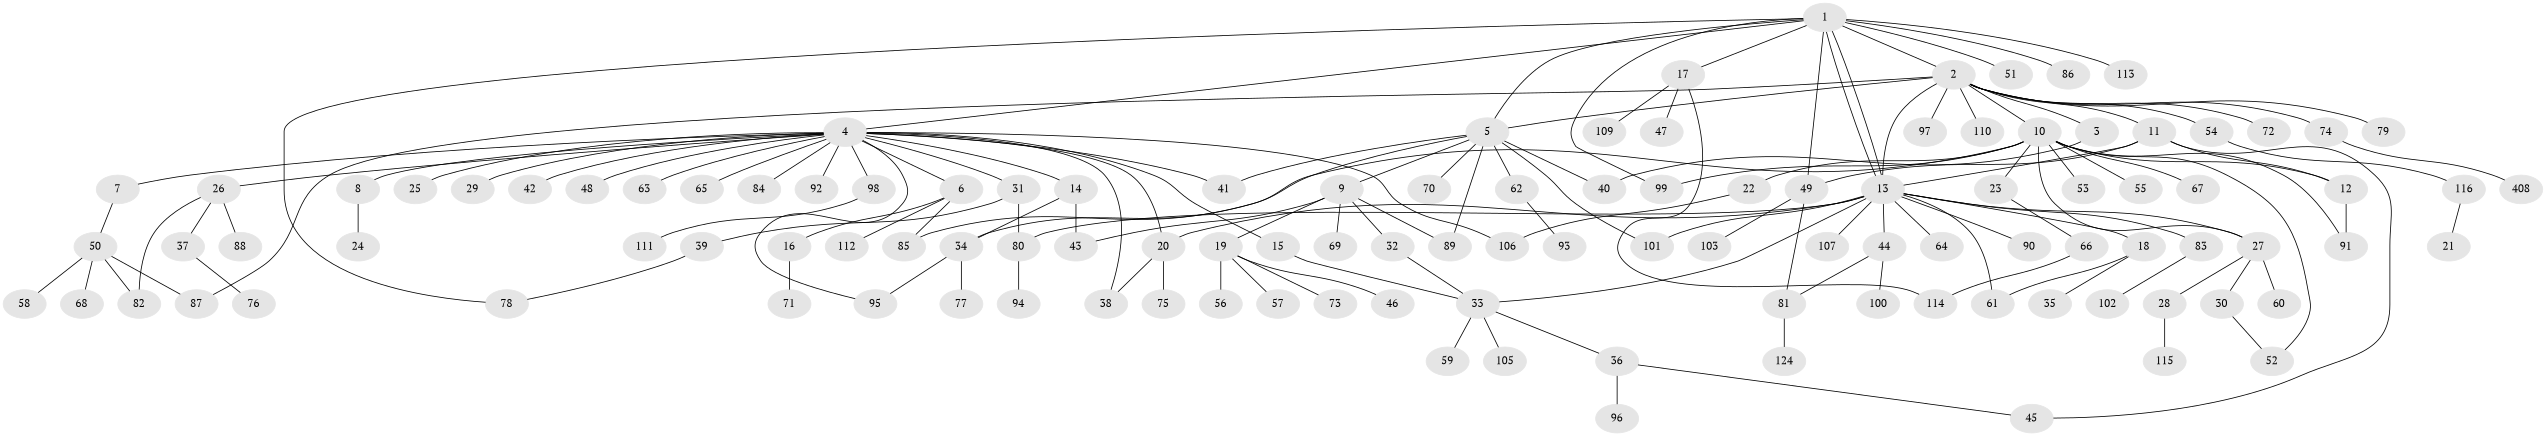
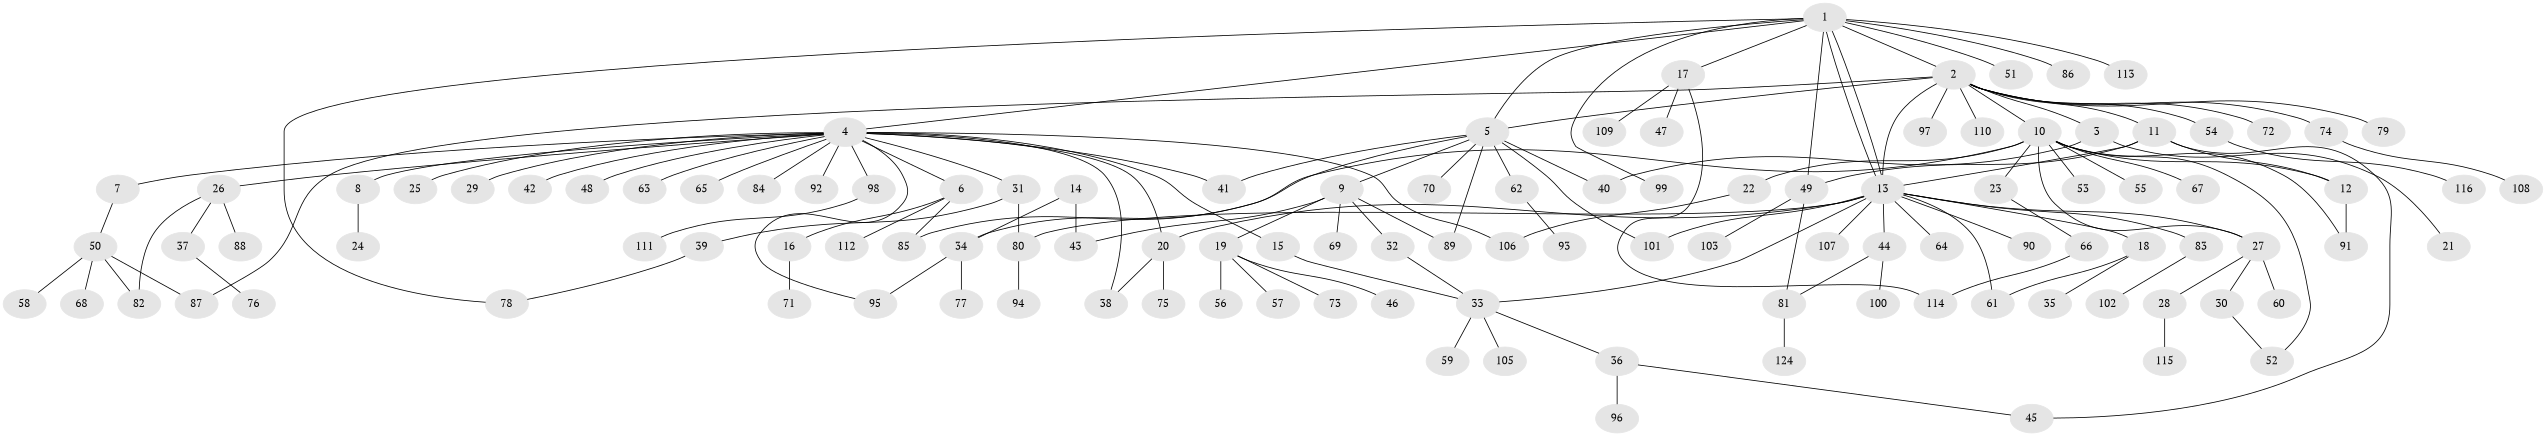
(964, 153) -> none
(1853, 166) -> none
(2521, 189) -> (2521, 189)
(2456, 218) -> (2358, 169)
